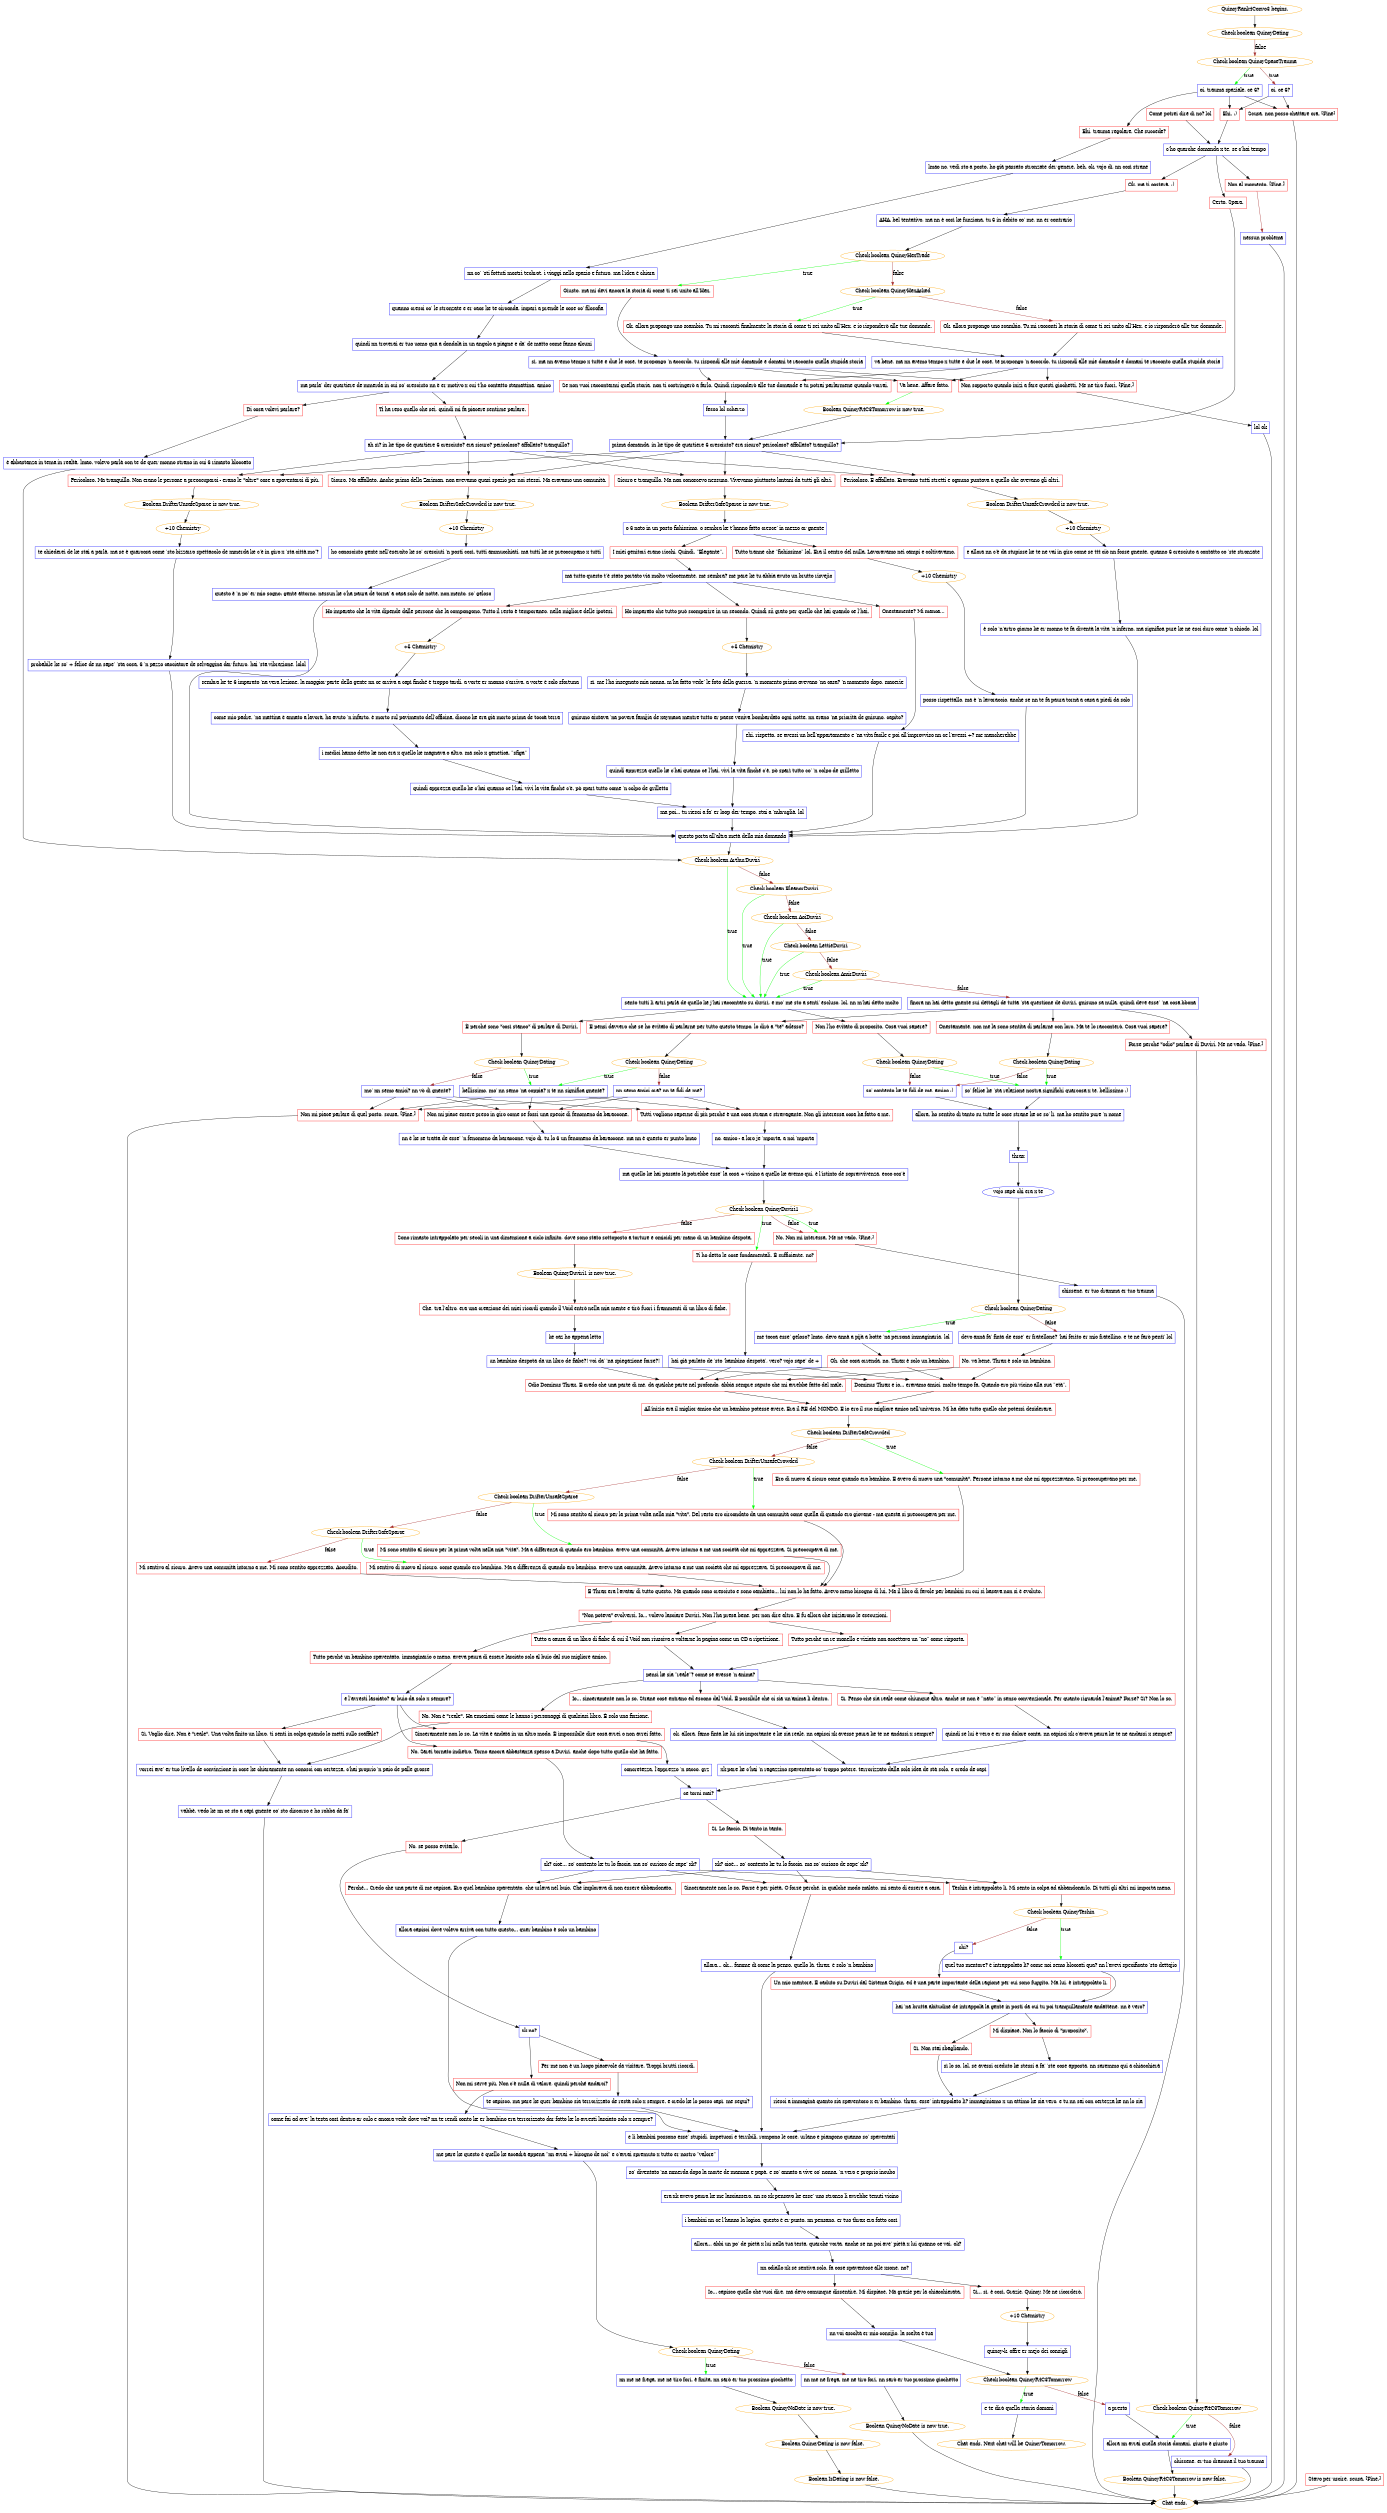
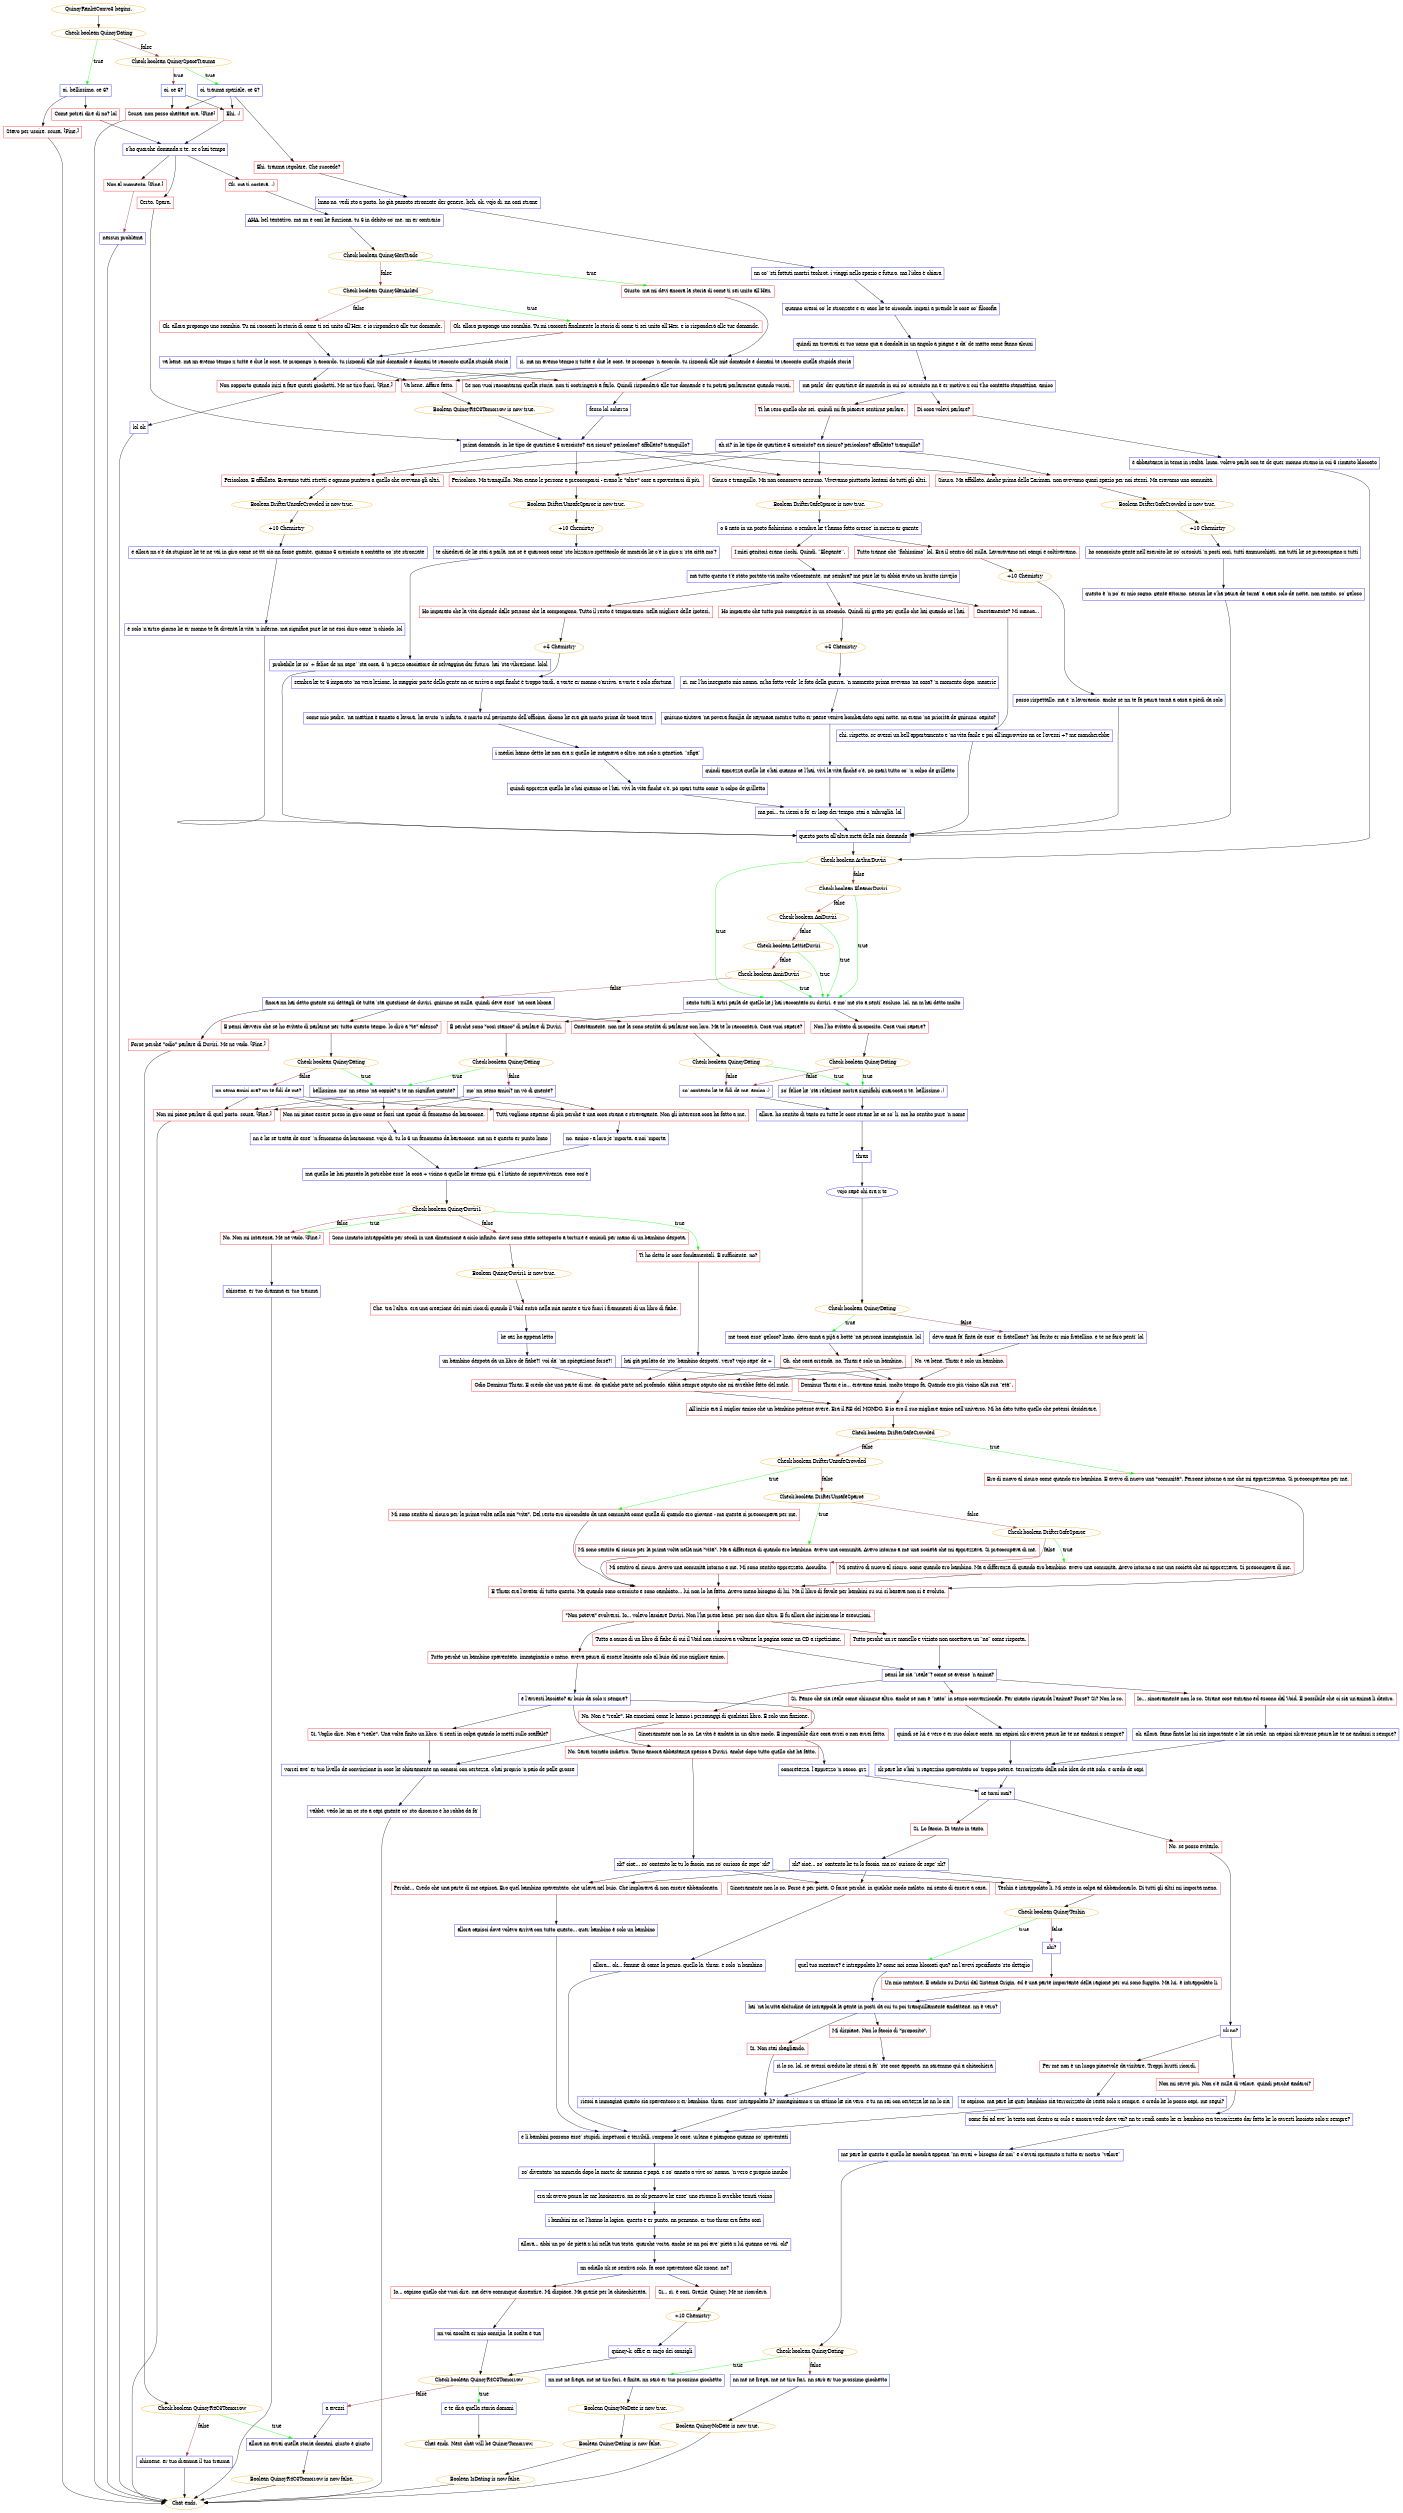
none -> (86, 90)
(901, 397) -> (455, 397)
(1118, 2409) -> (335, 2409)
